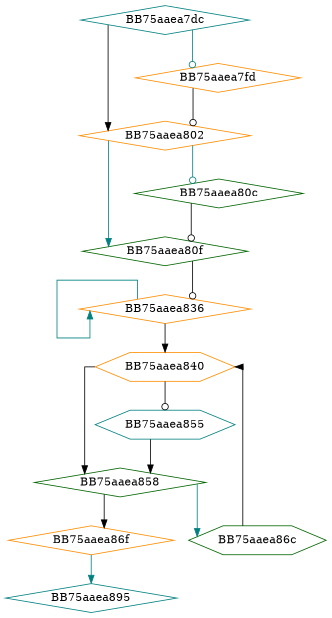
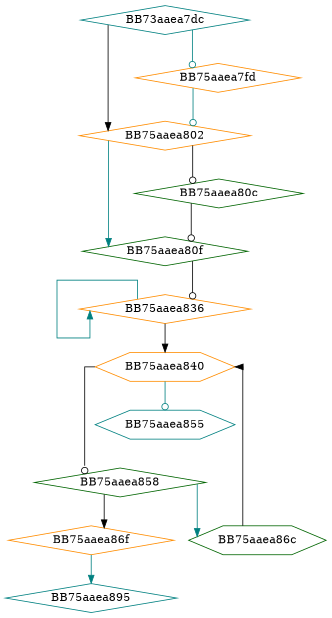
(165, 20) -> (165, 20)
(193, 104) -> (193, 104)
(193, 161) -> (193, 161)
(165, 392) -> (165, 392)
(85, 411) -> (85, 411)
(150, 452) -> none
